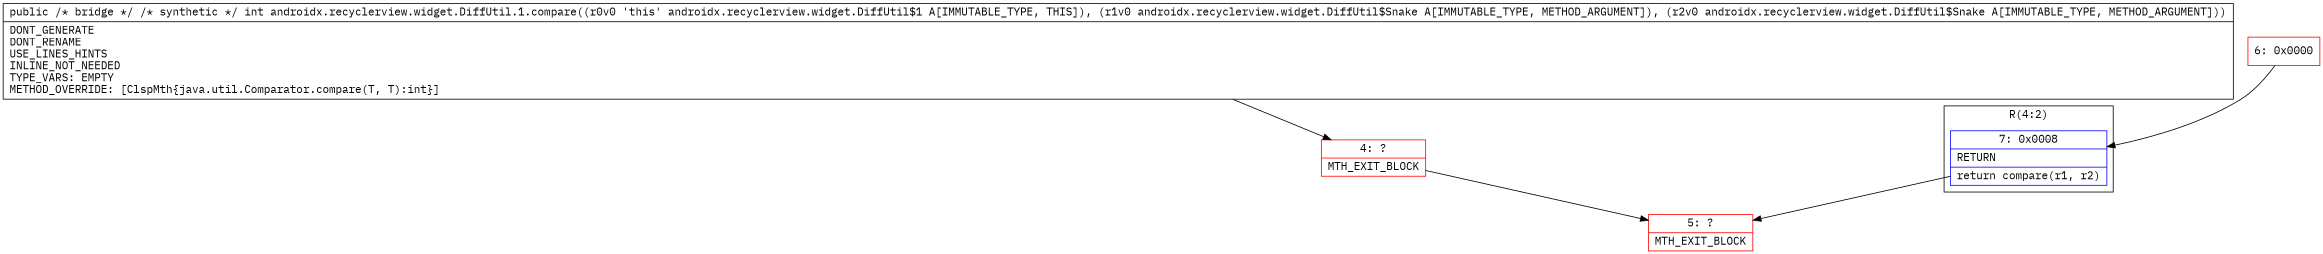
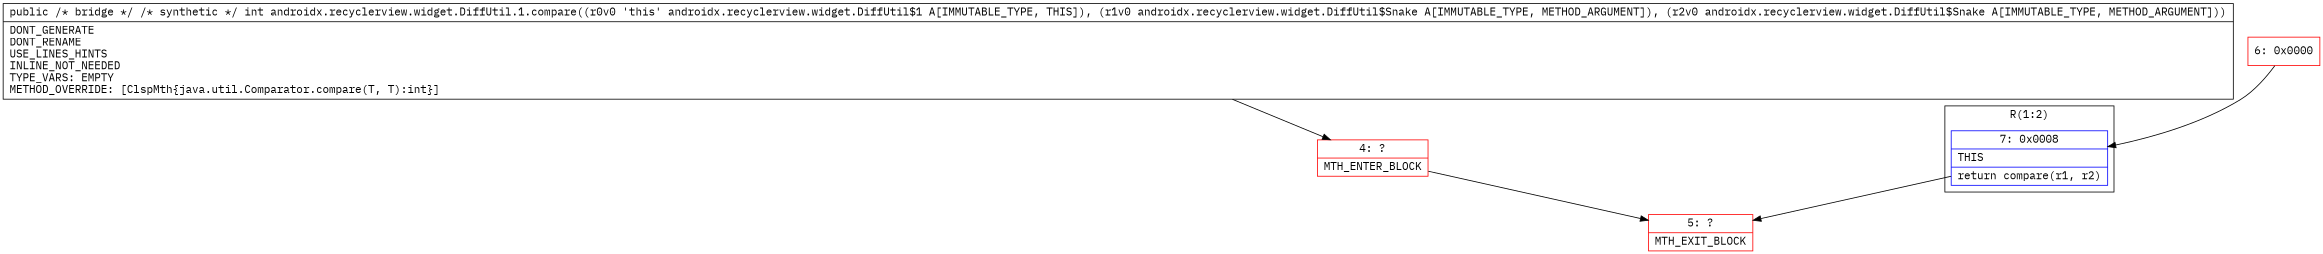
(2029, 115) -> (2029, 115)
(1976, 158) -> (1971, 158)
(1374, 167) -> (1373, 167)
